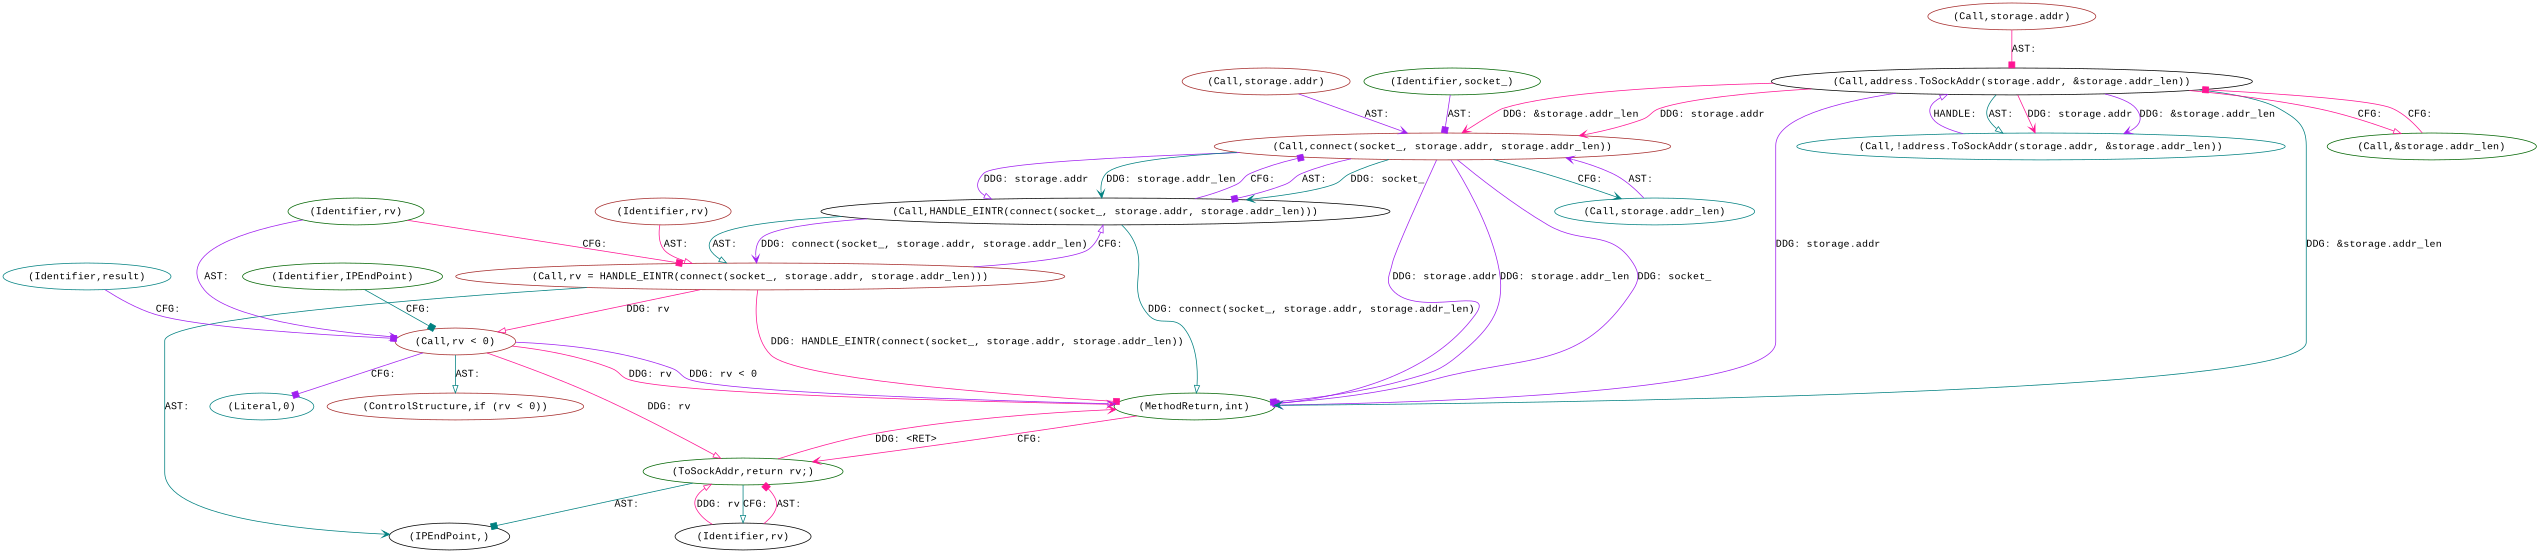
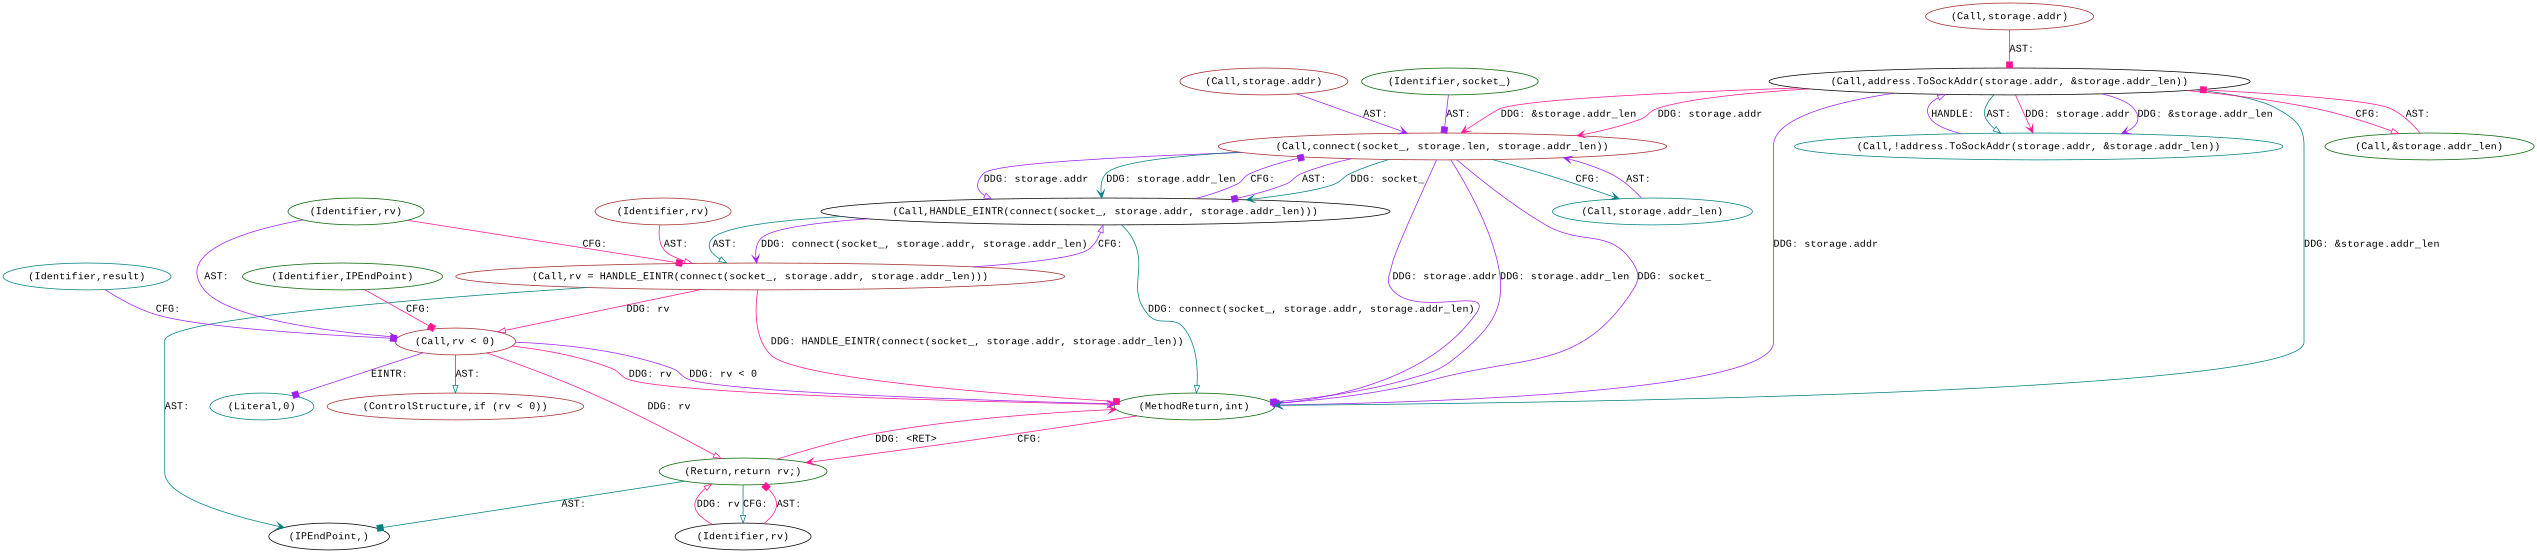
(2424, 114) -> (2421, 114)
(1442, 146) -> (1442, 146)
(396, 307) -> (396, 307)
(387, 374) -> (393, 374)
(743, 471) -> (743, 471)
